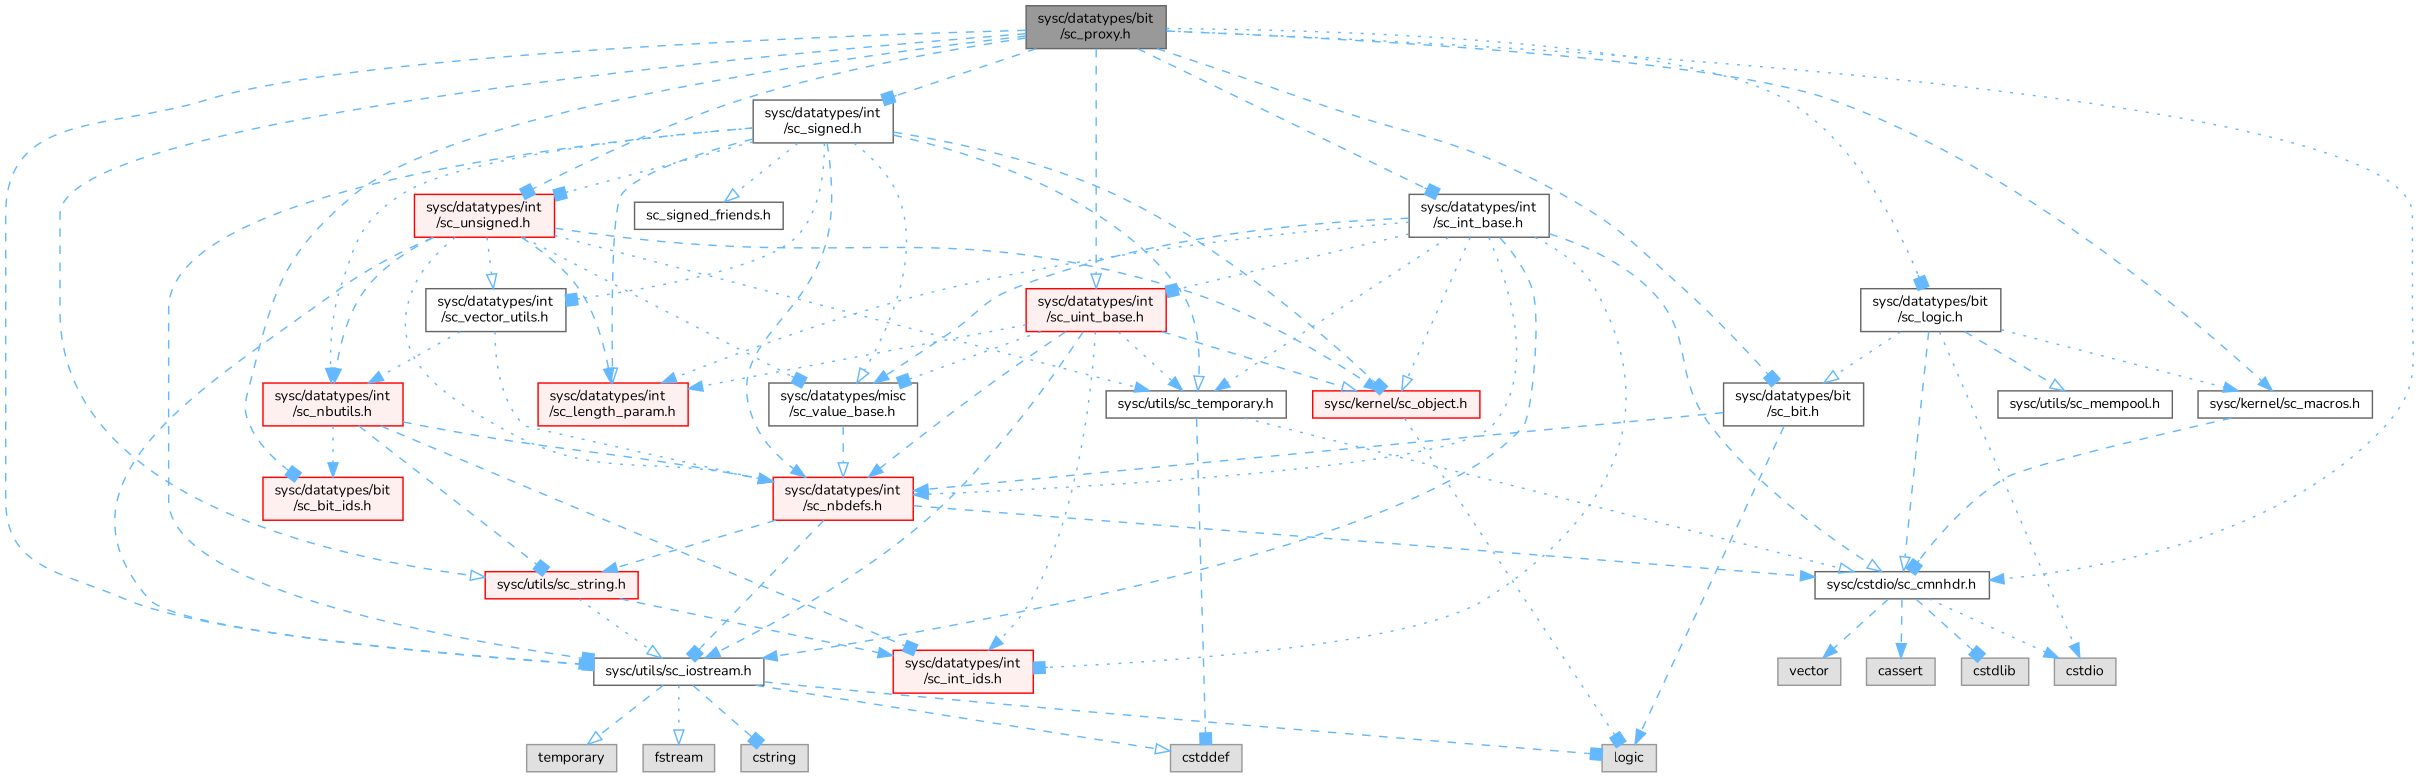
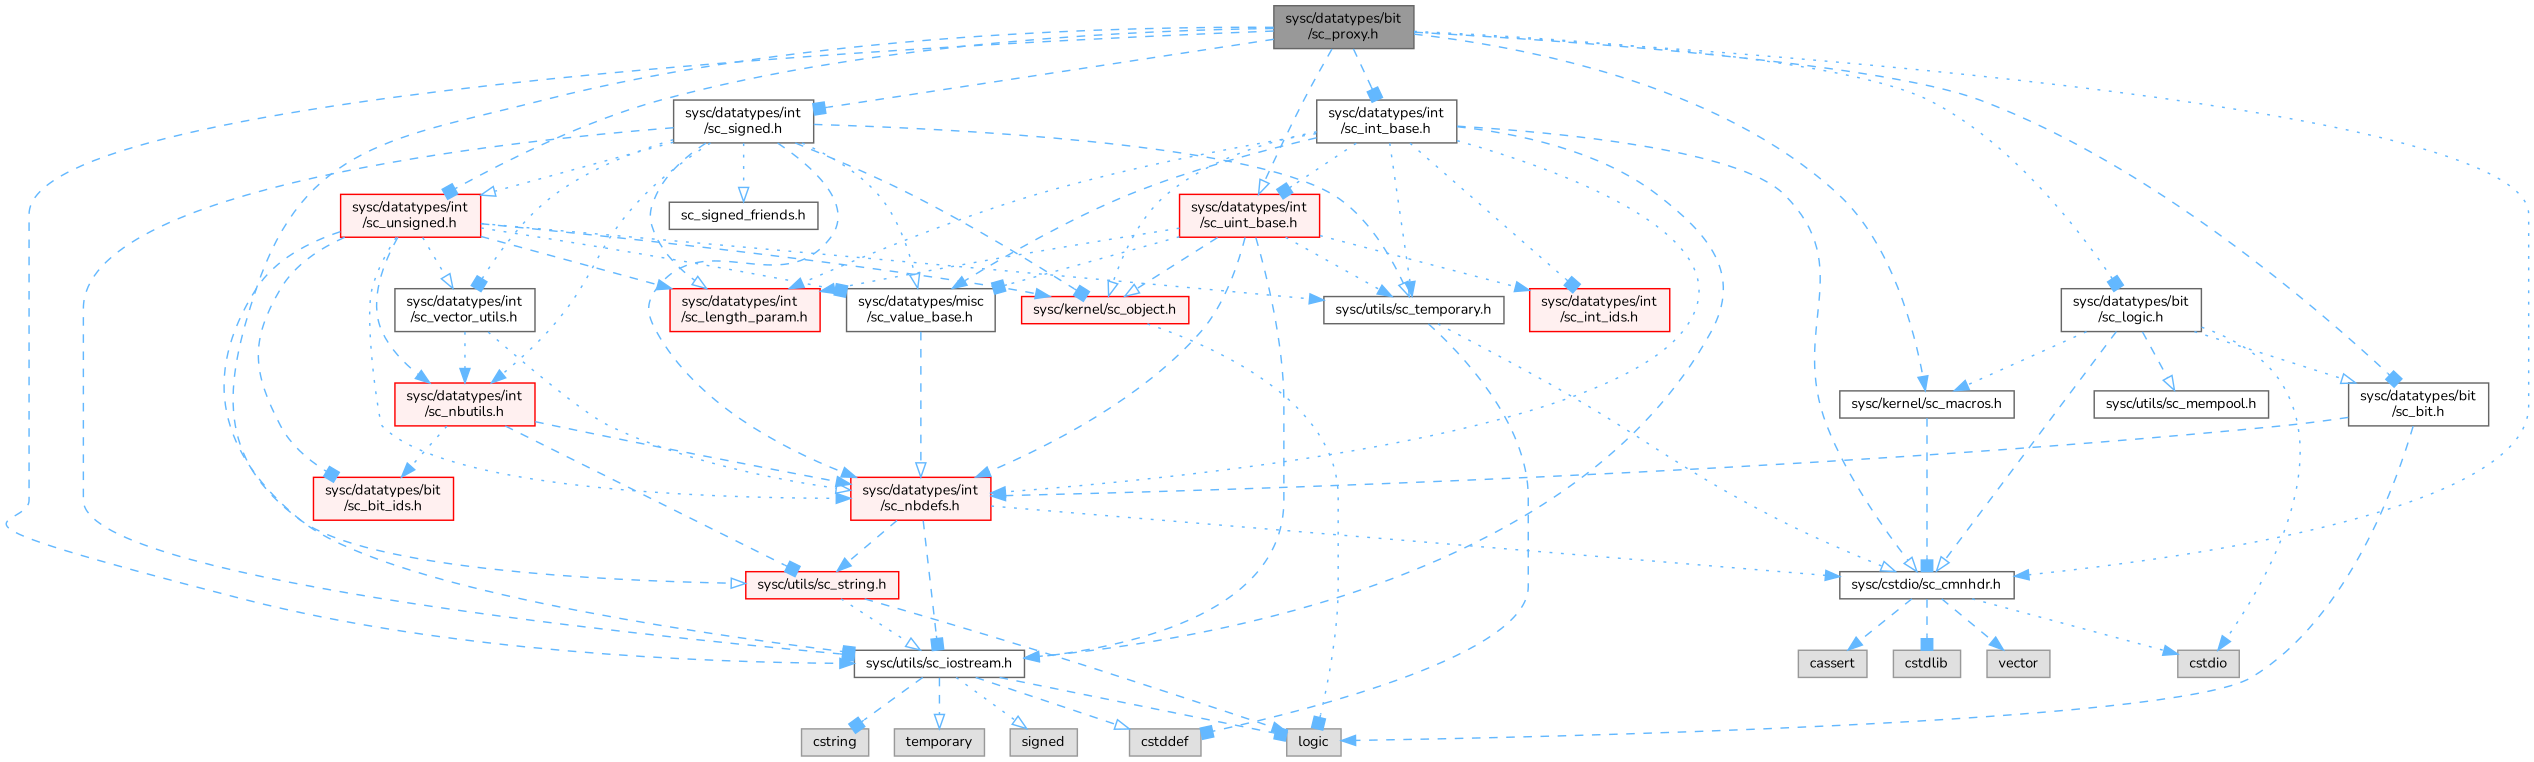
(526, 123) -> (259, 347)
(629, 175) -> (580, 168)
(641, 535) -> none
(1357, 541) -> (1408, 541)
(749, 626) -> (1079, 664)
(679, 758) -> (1044, 742)
